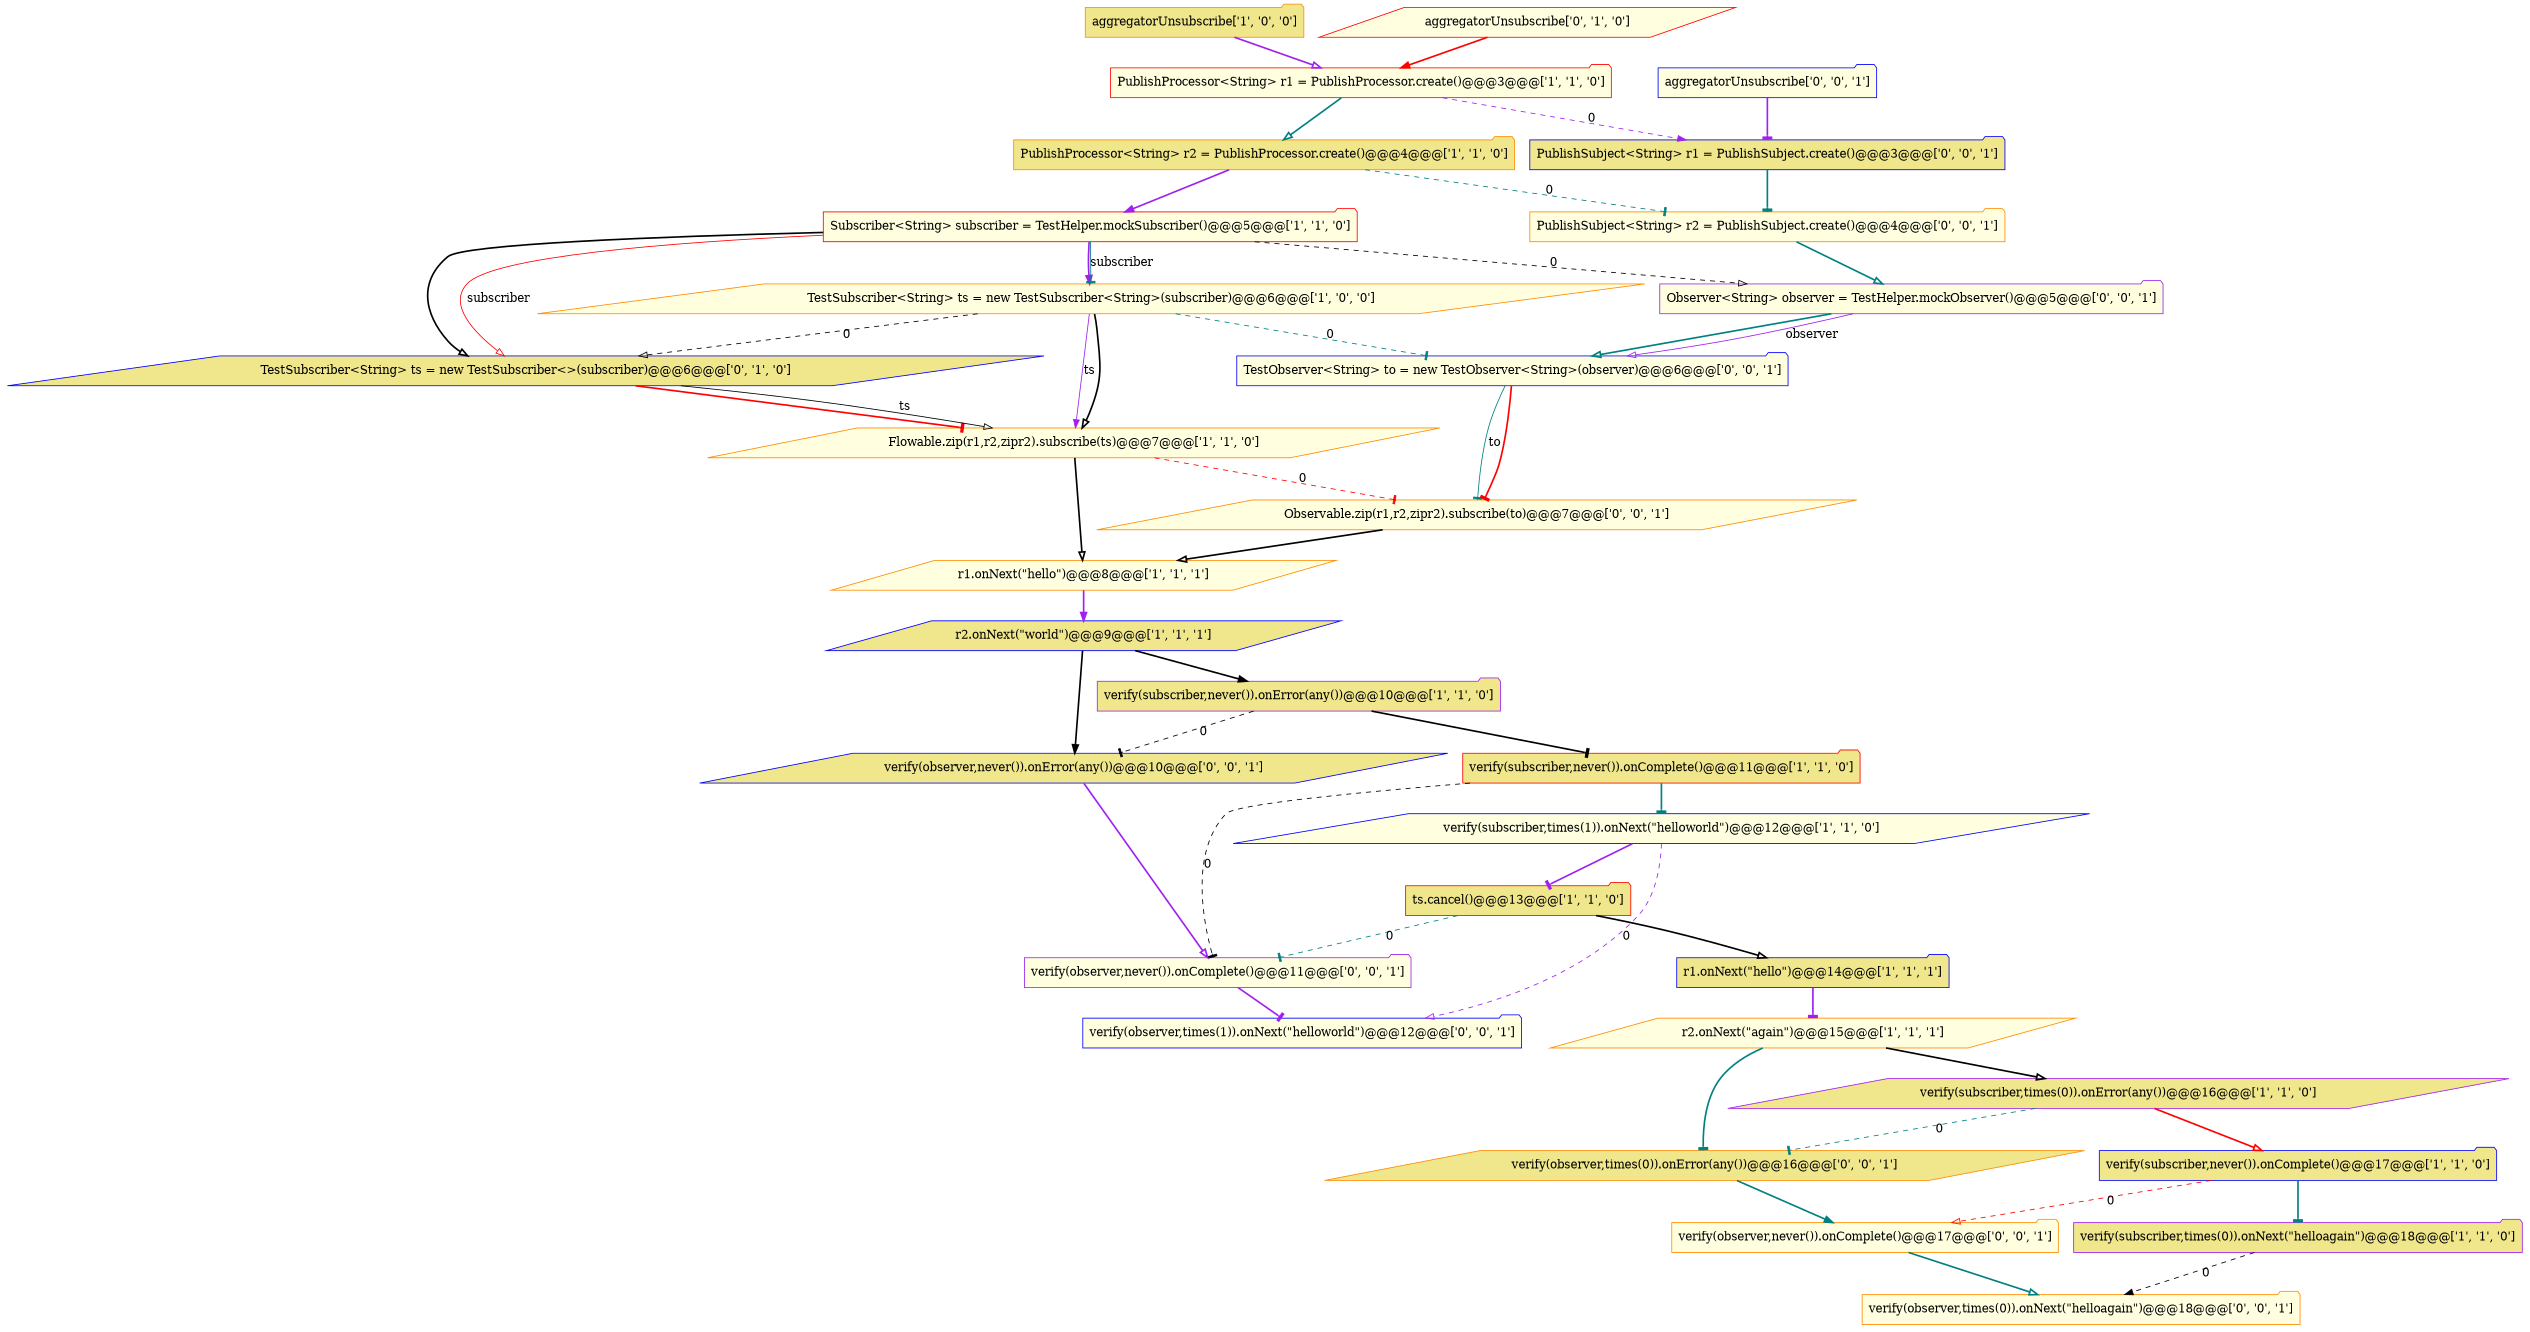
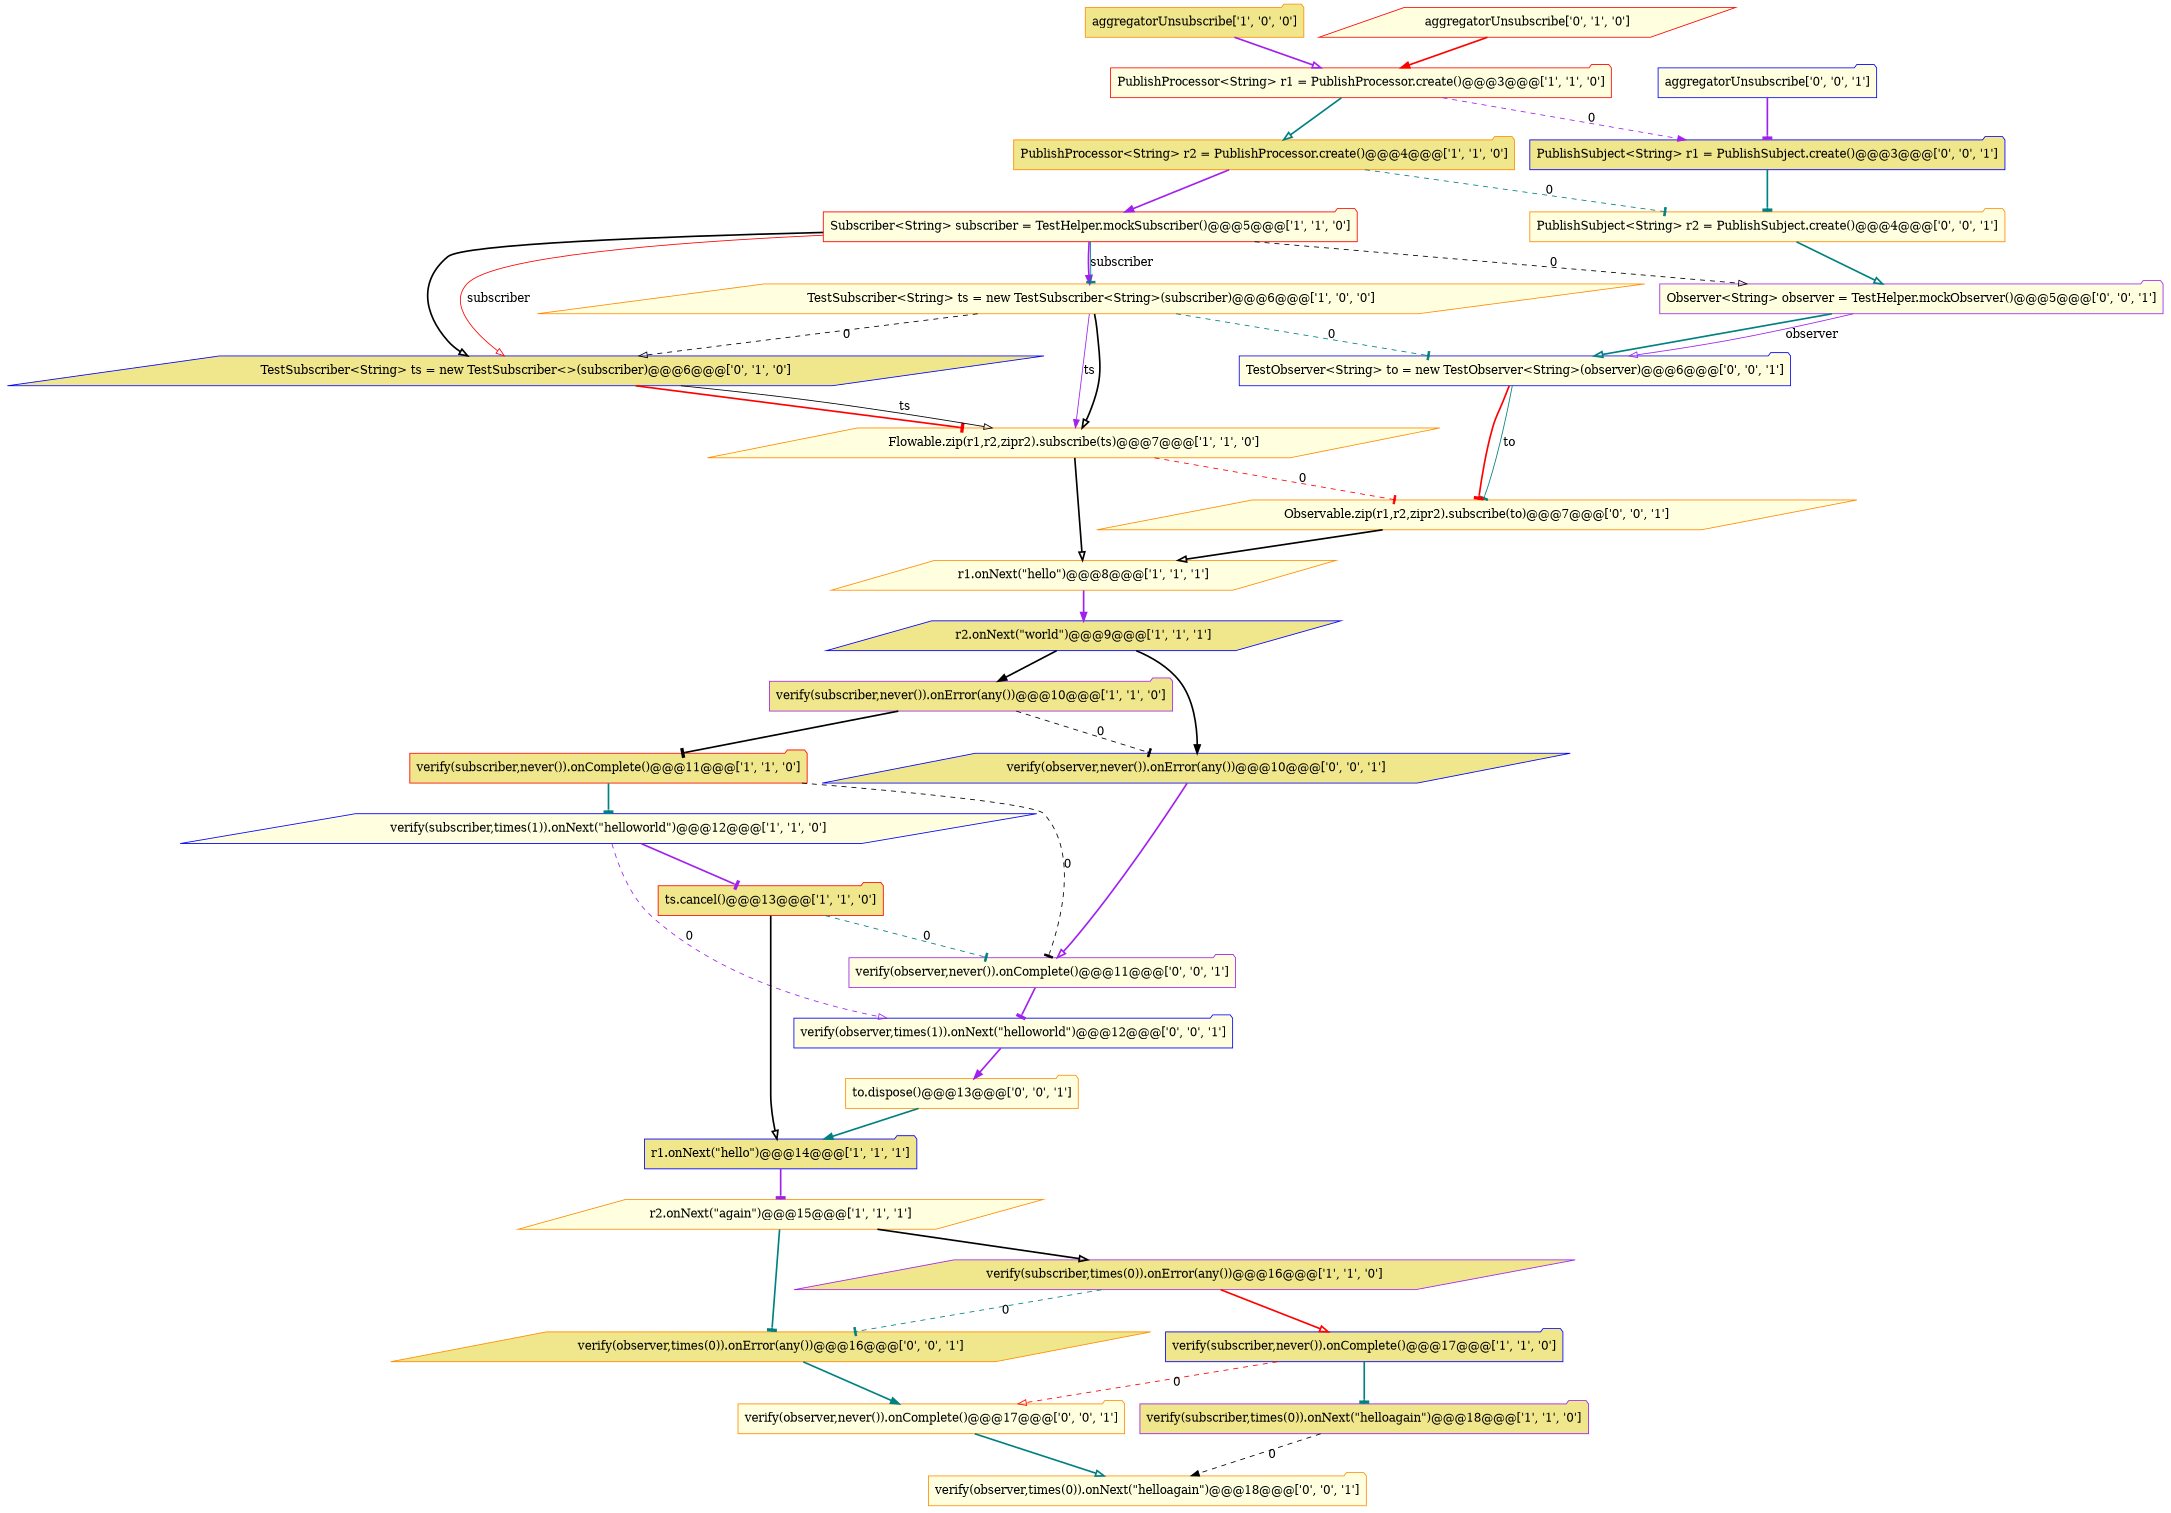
none -> (962, 1093)
